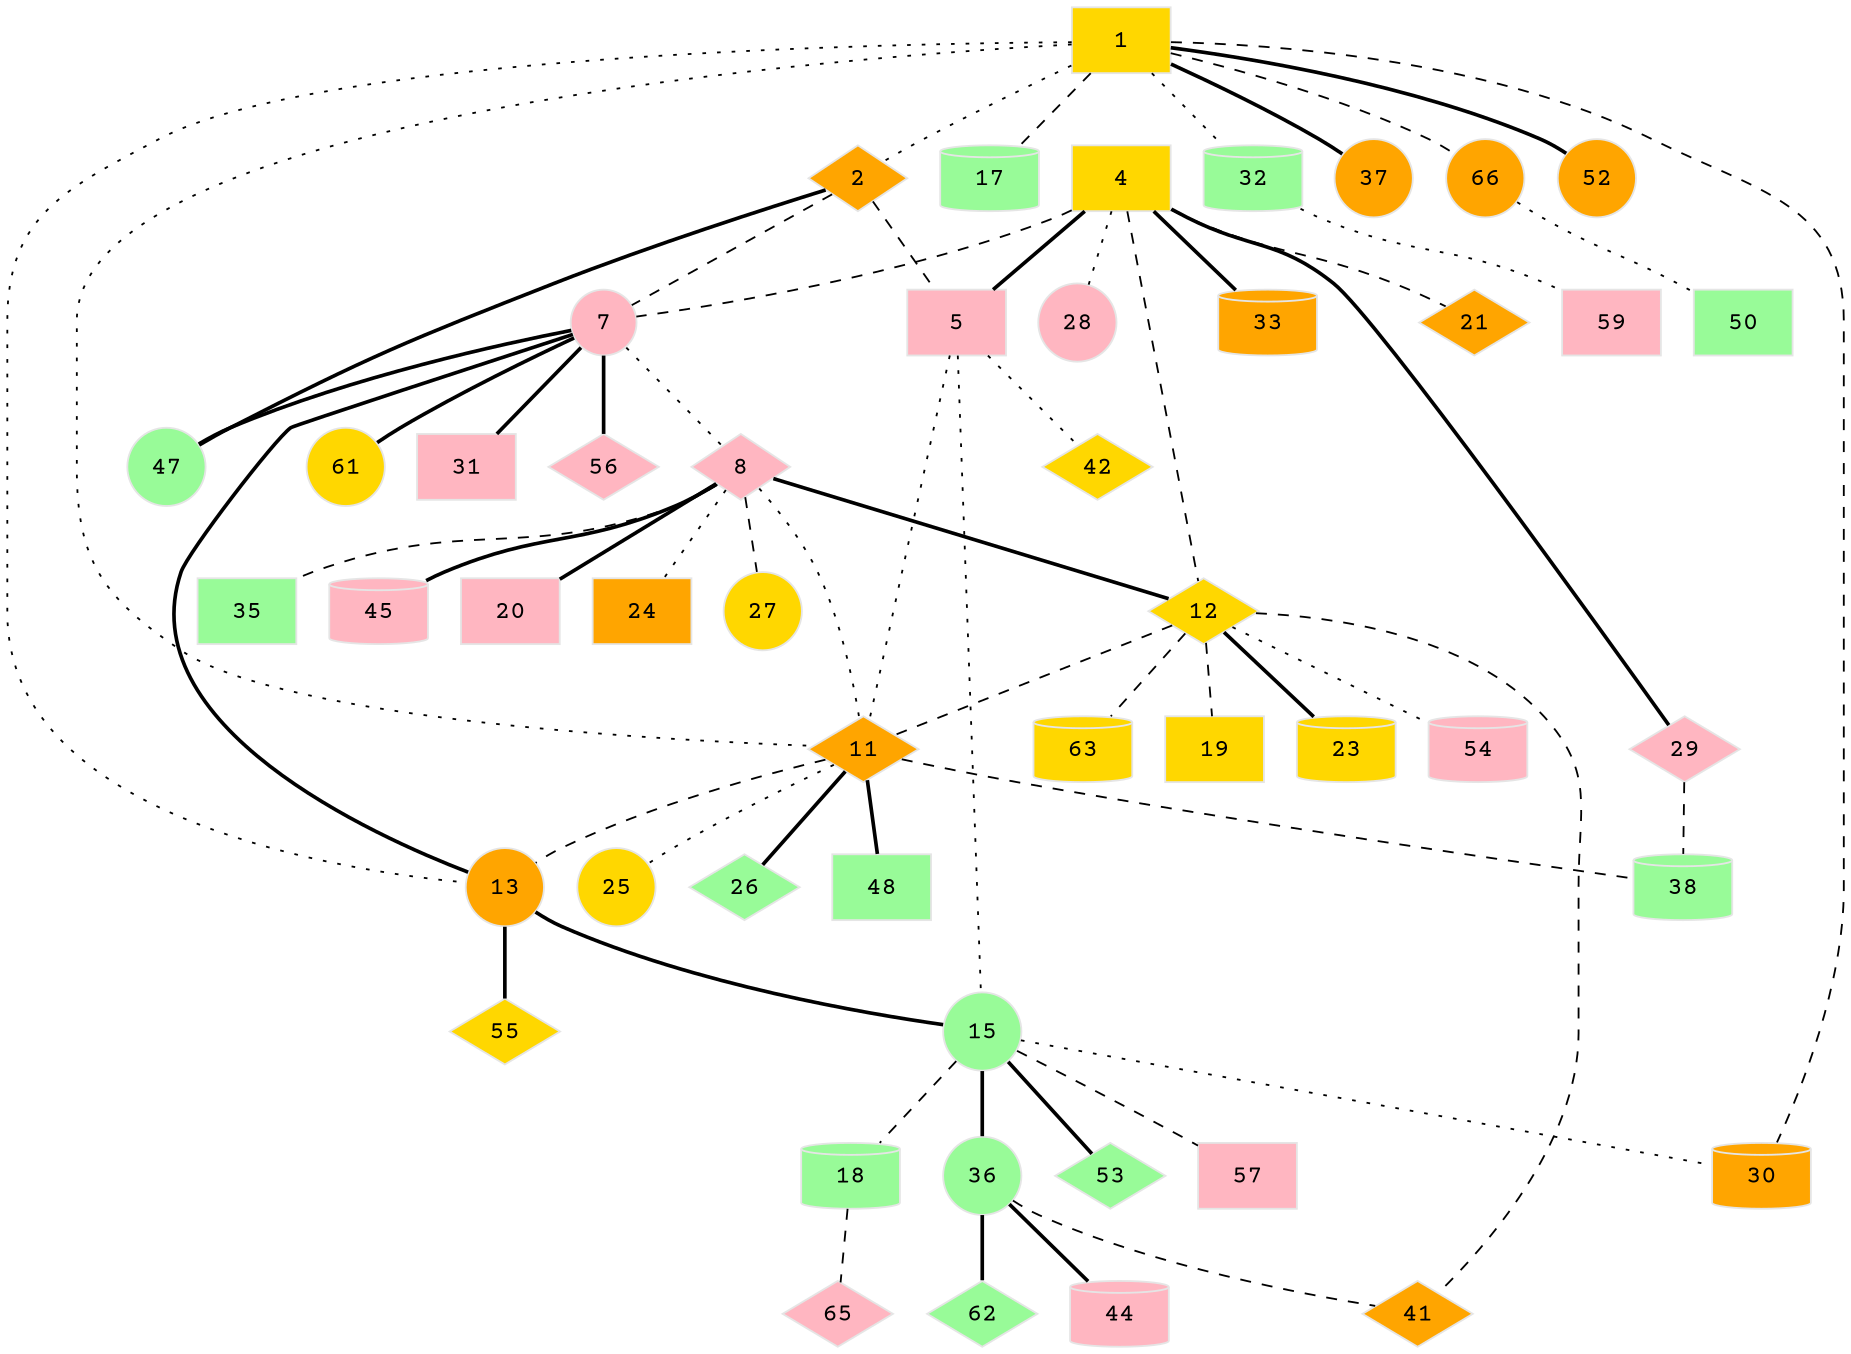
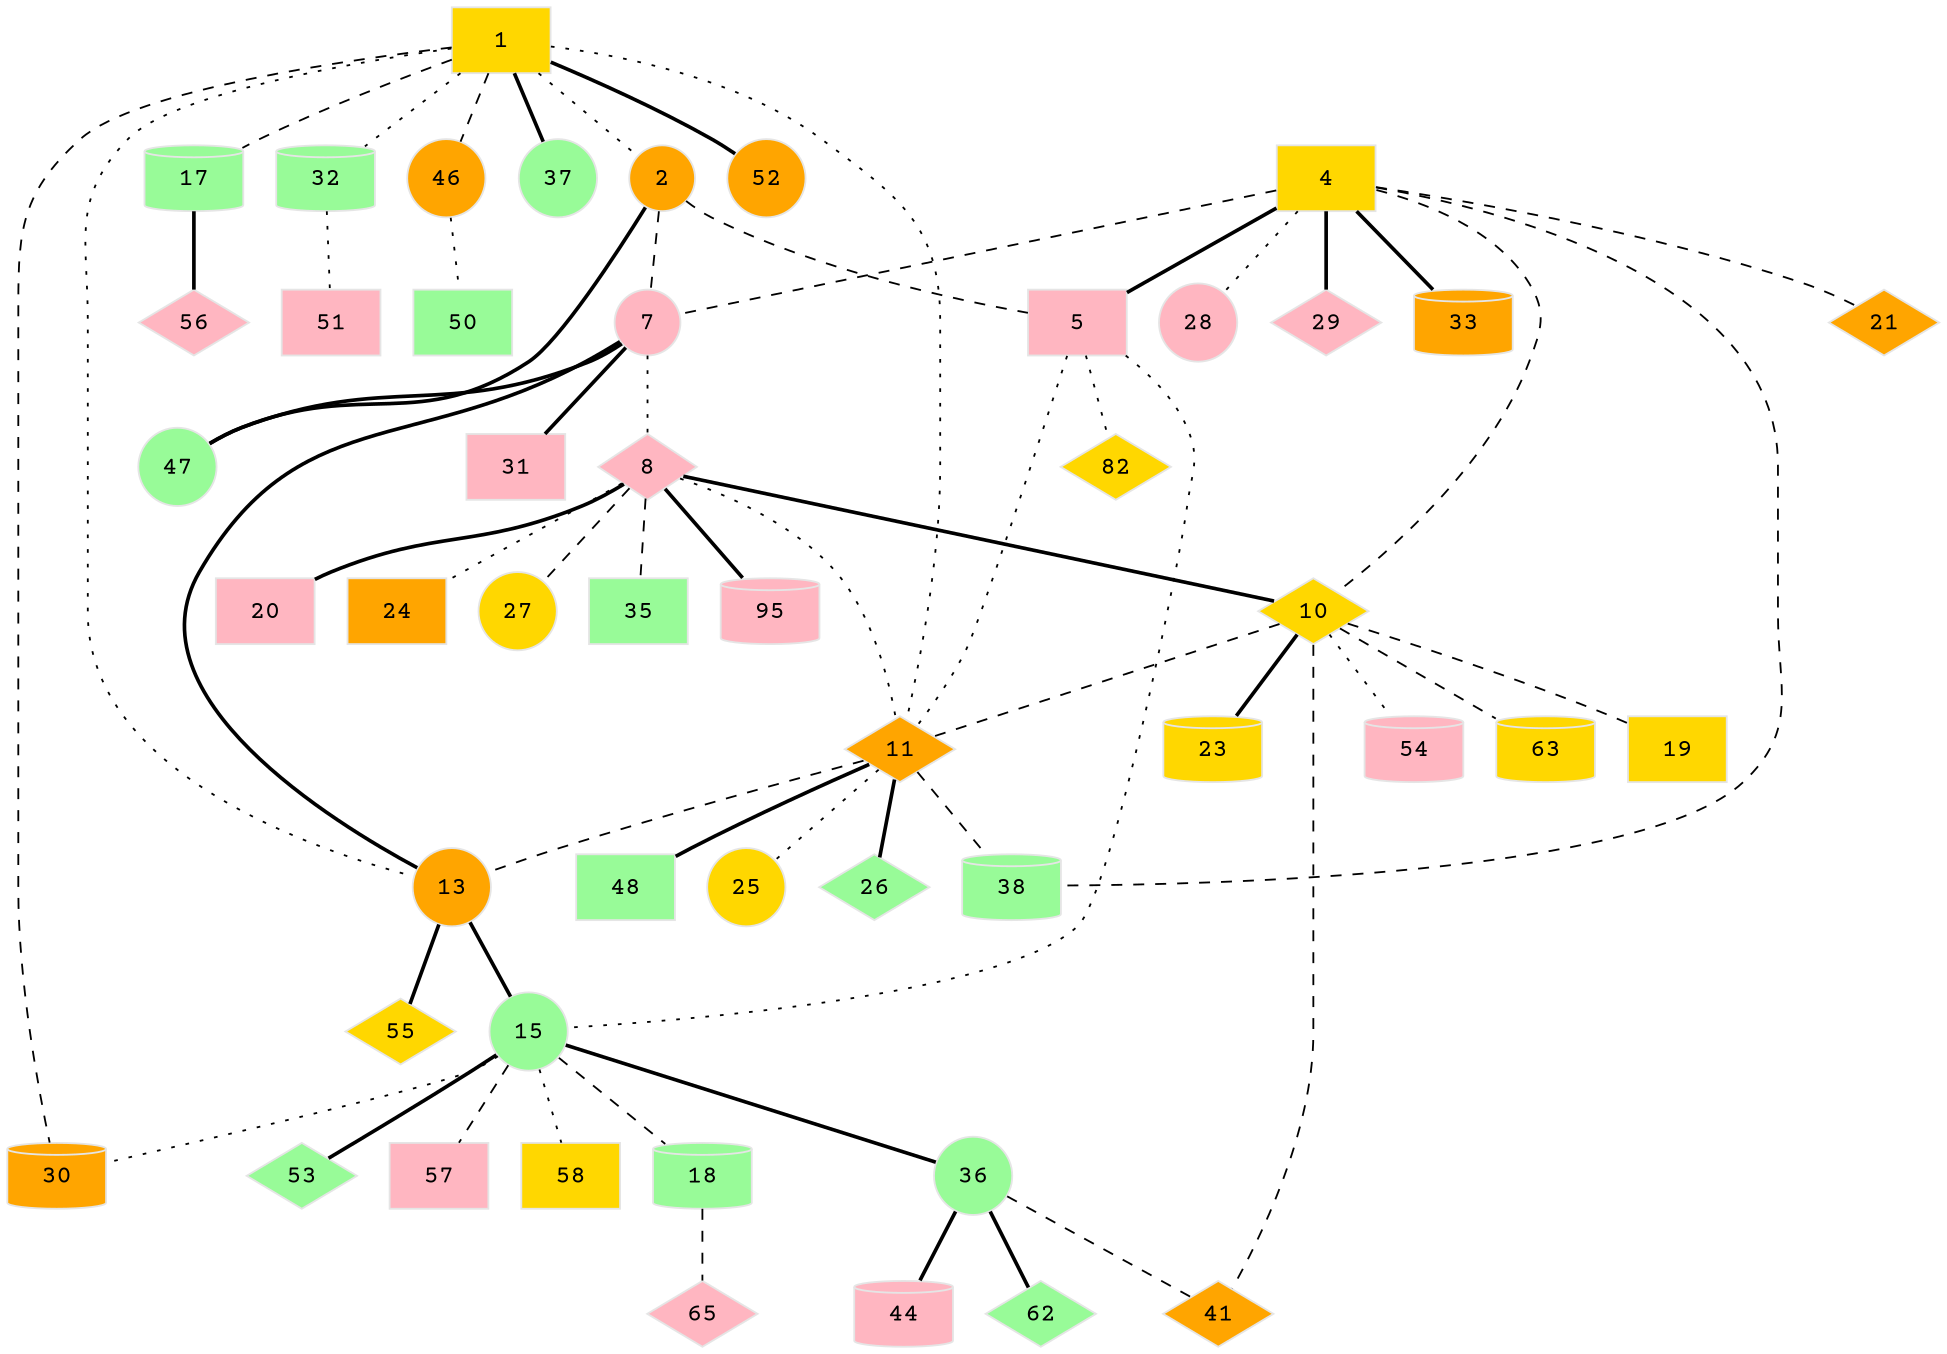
(858, 178) -> (662, 178)
(1374, 178) -> (558, 178)
(1485, 178) -> (446, 178)
(1611, 323) -> (331, 323)
(604, 395) -> (194, 250)
(346, 467) -> none
(1098, 467) -> (1116, 467)
(379, 611) -> (770, 611)
(1204, 611) -> (1313, 611)
(1684, 818) -> (1780, 715)
none -> (571, 1176)
